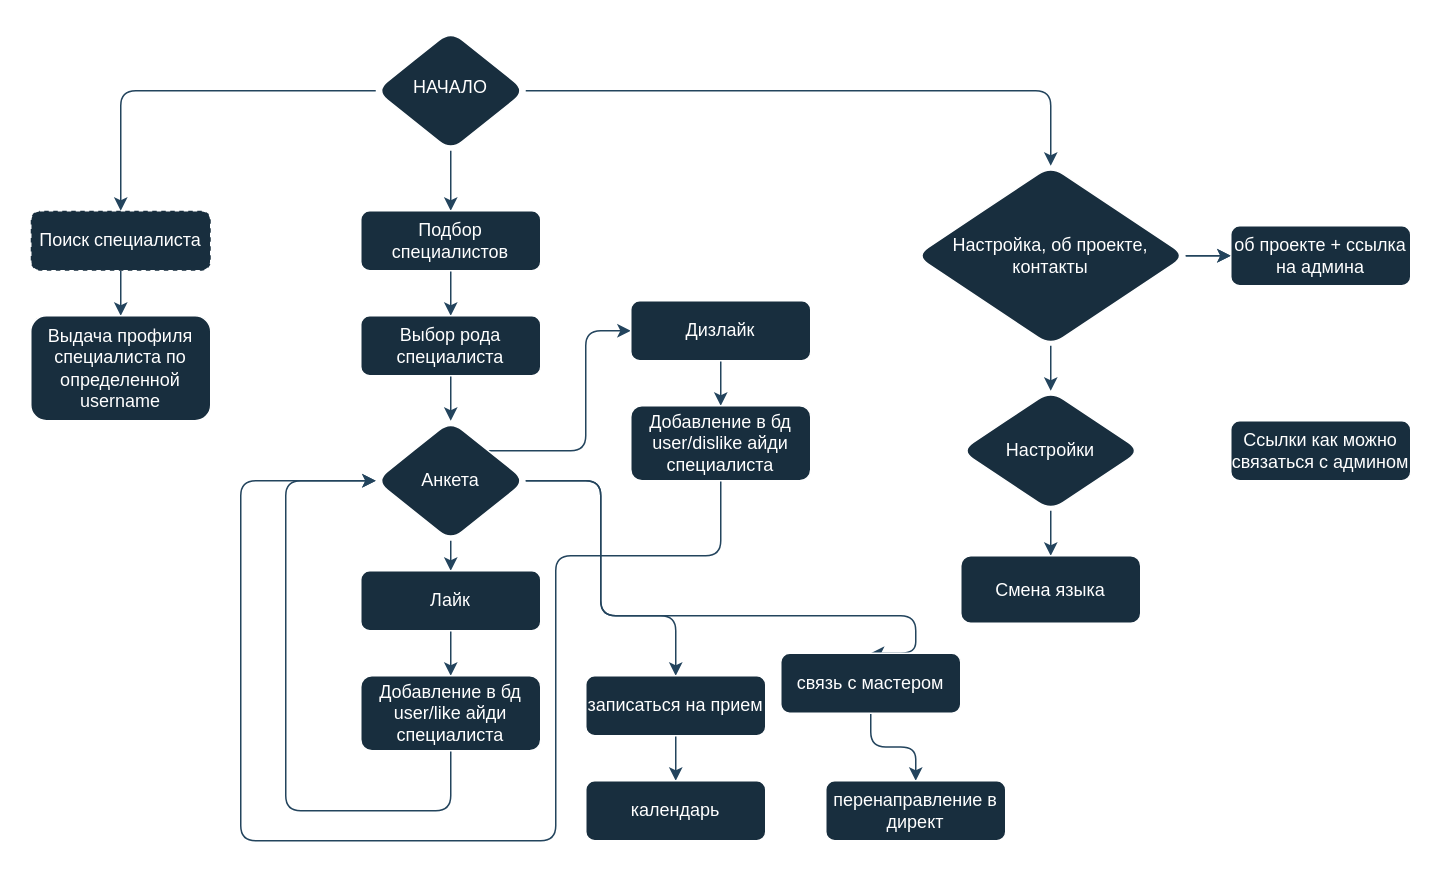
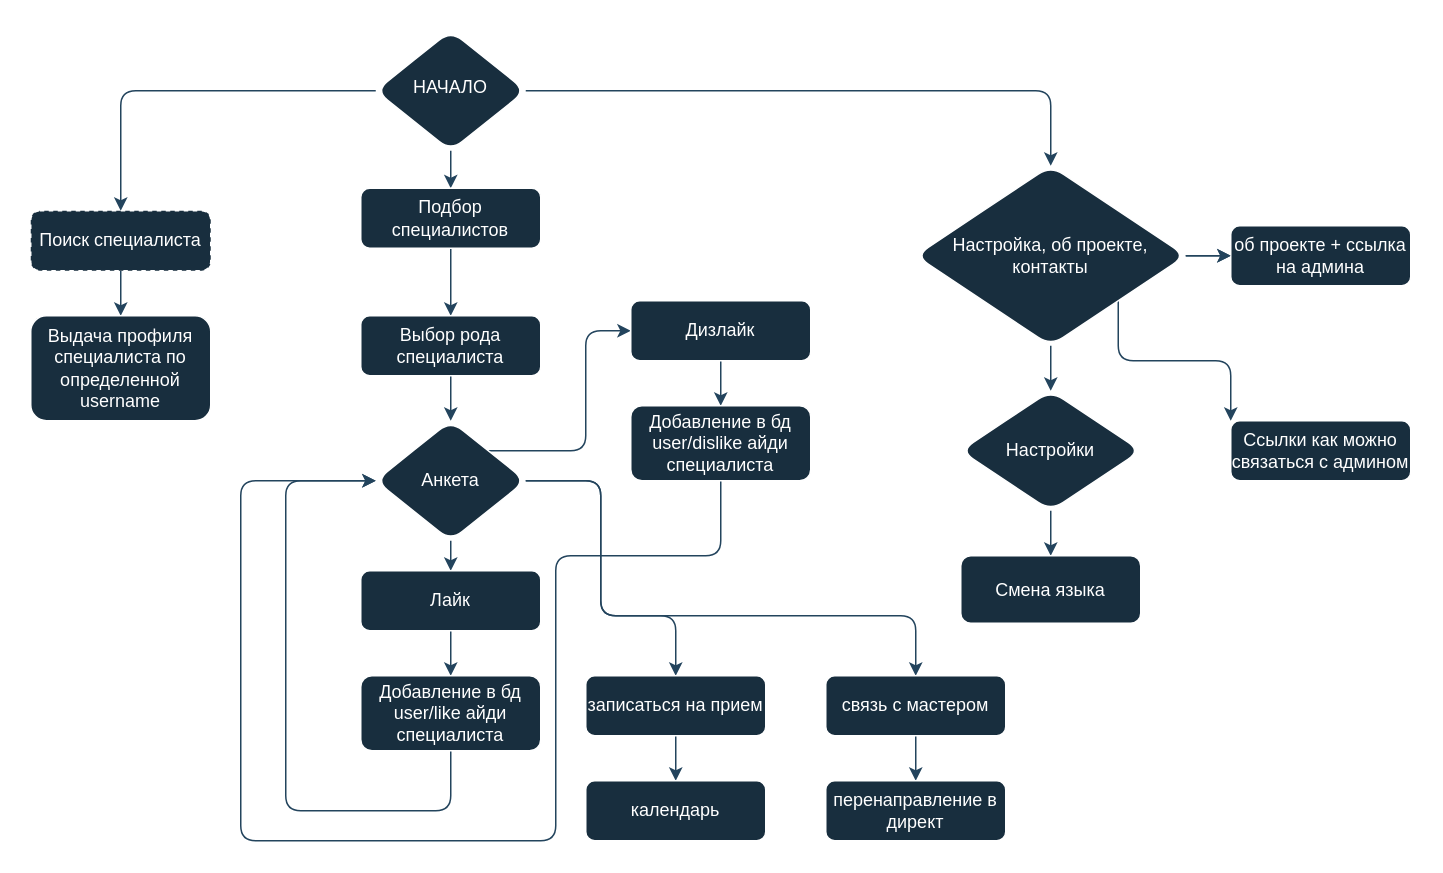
(451, 241) -> (451, 218)
none -> (1169, 361)
(871, 683) -> (916, 706)
